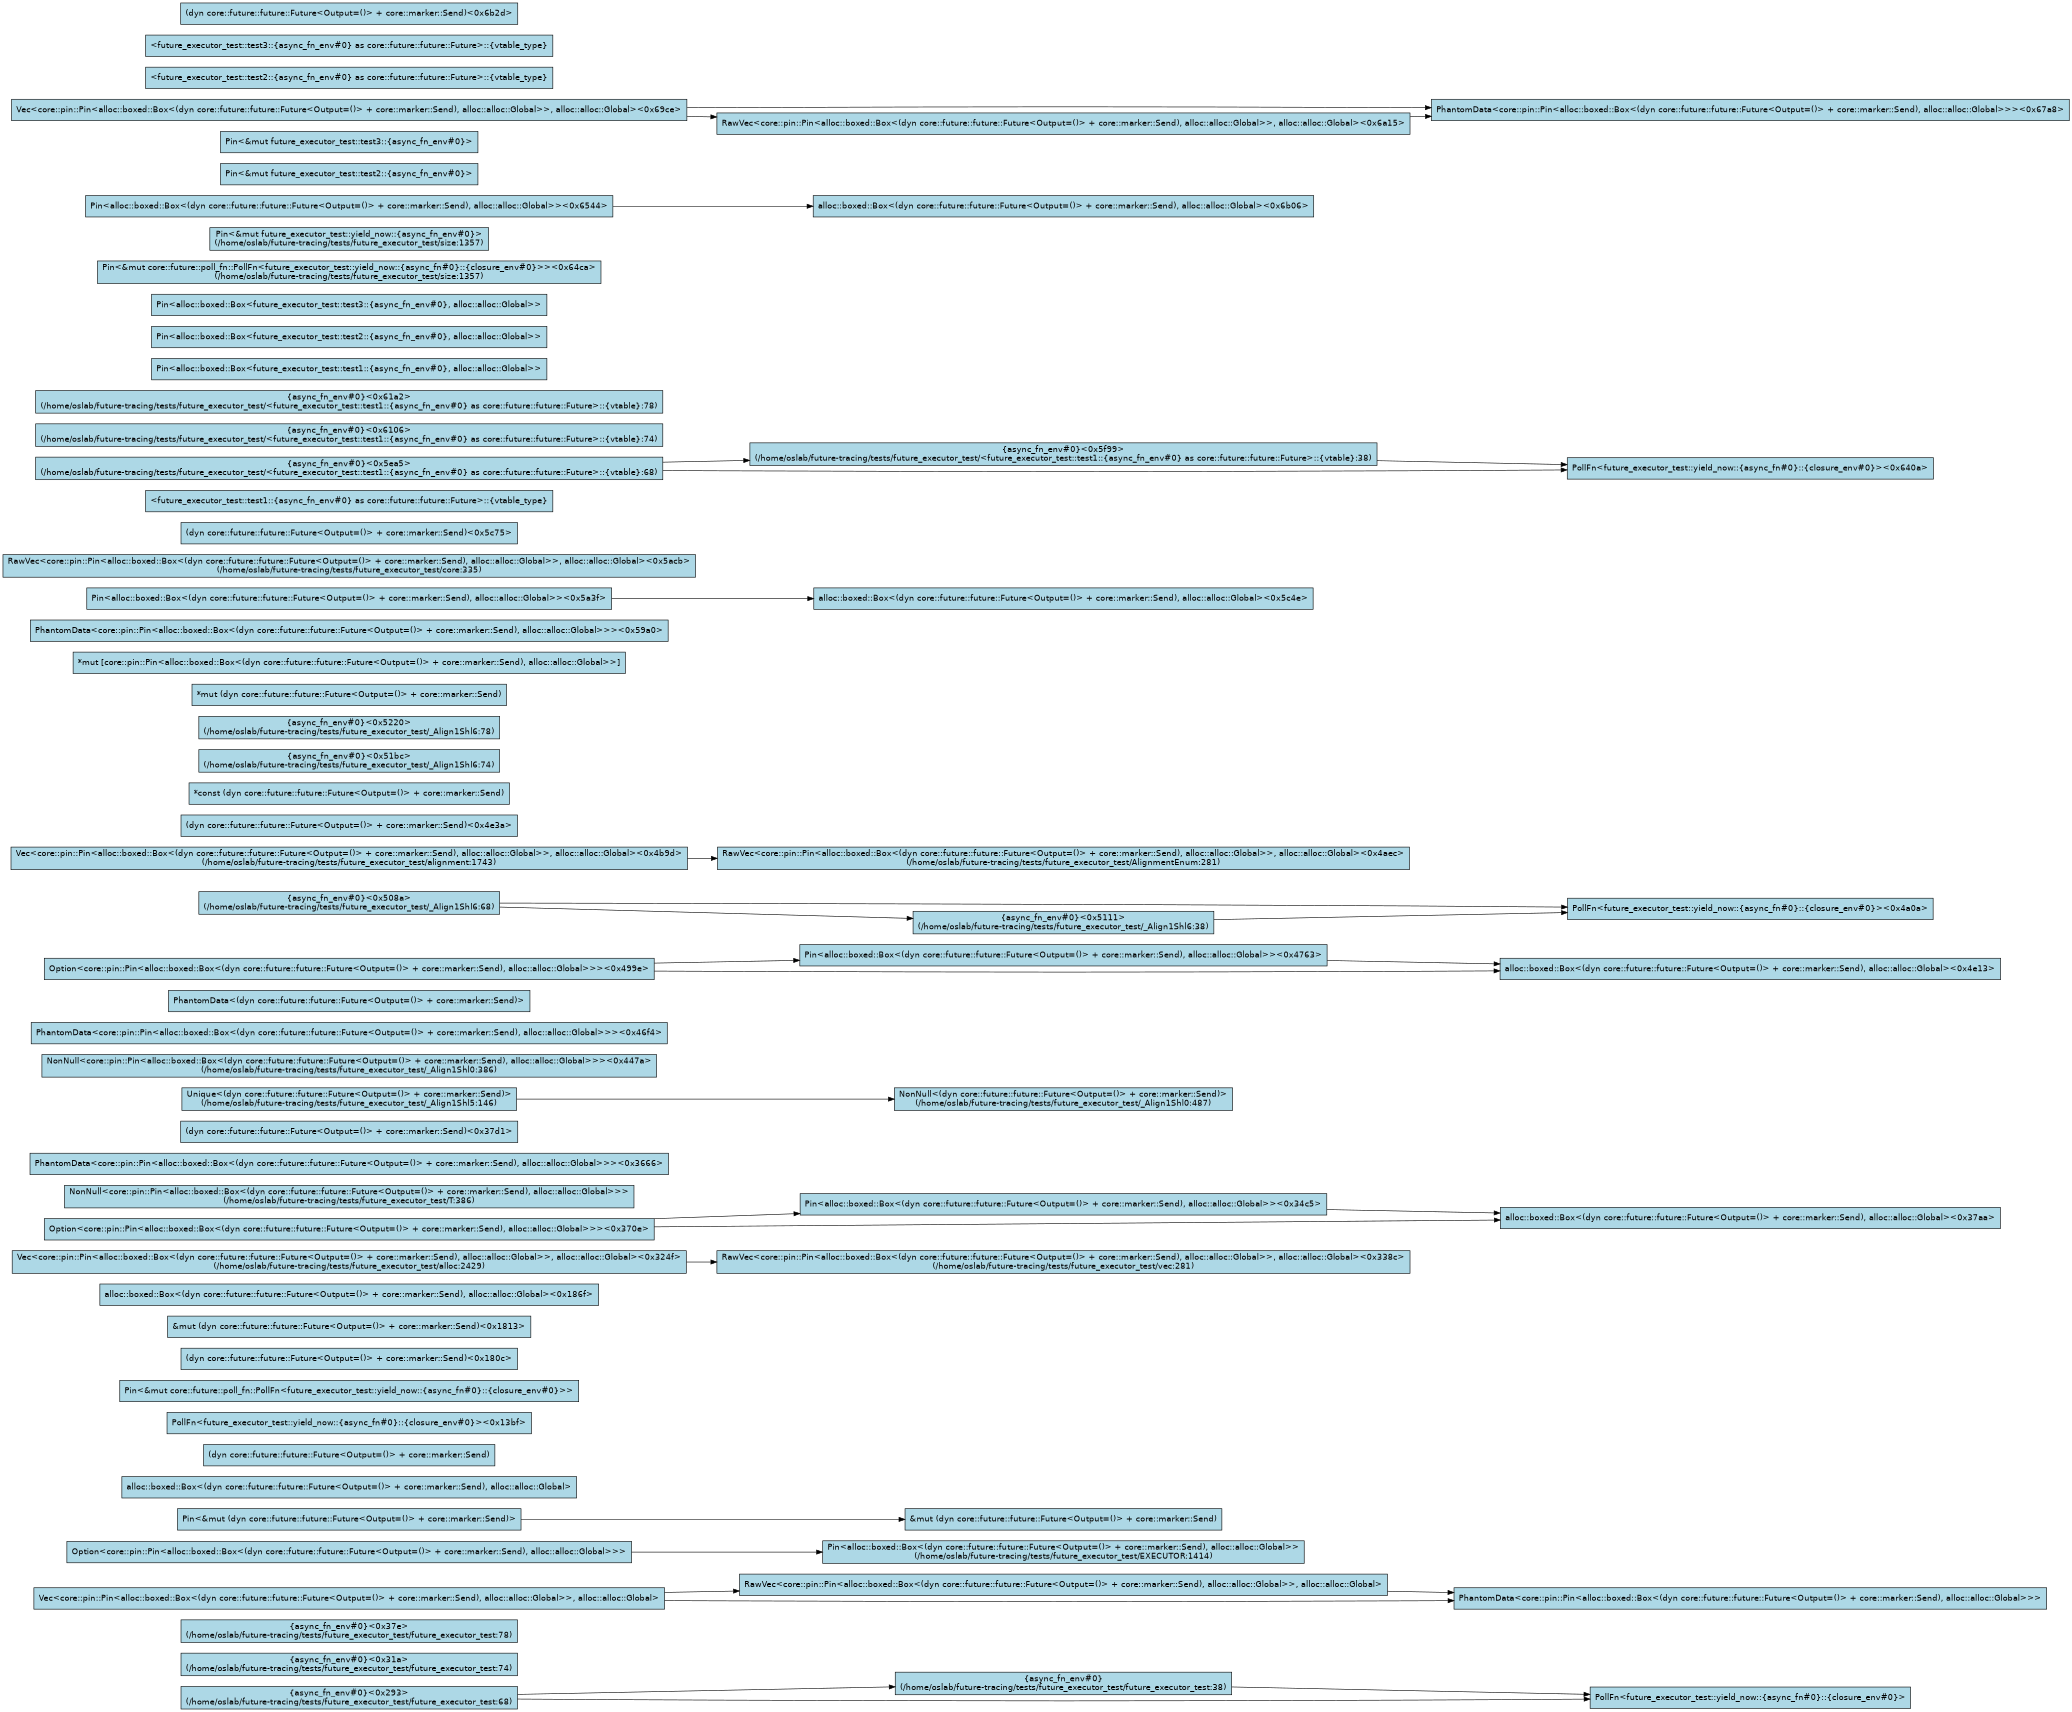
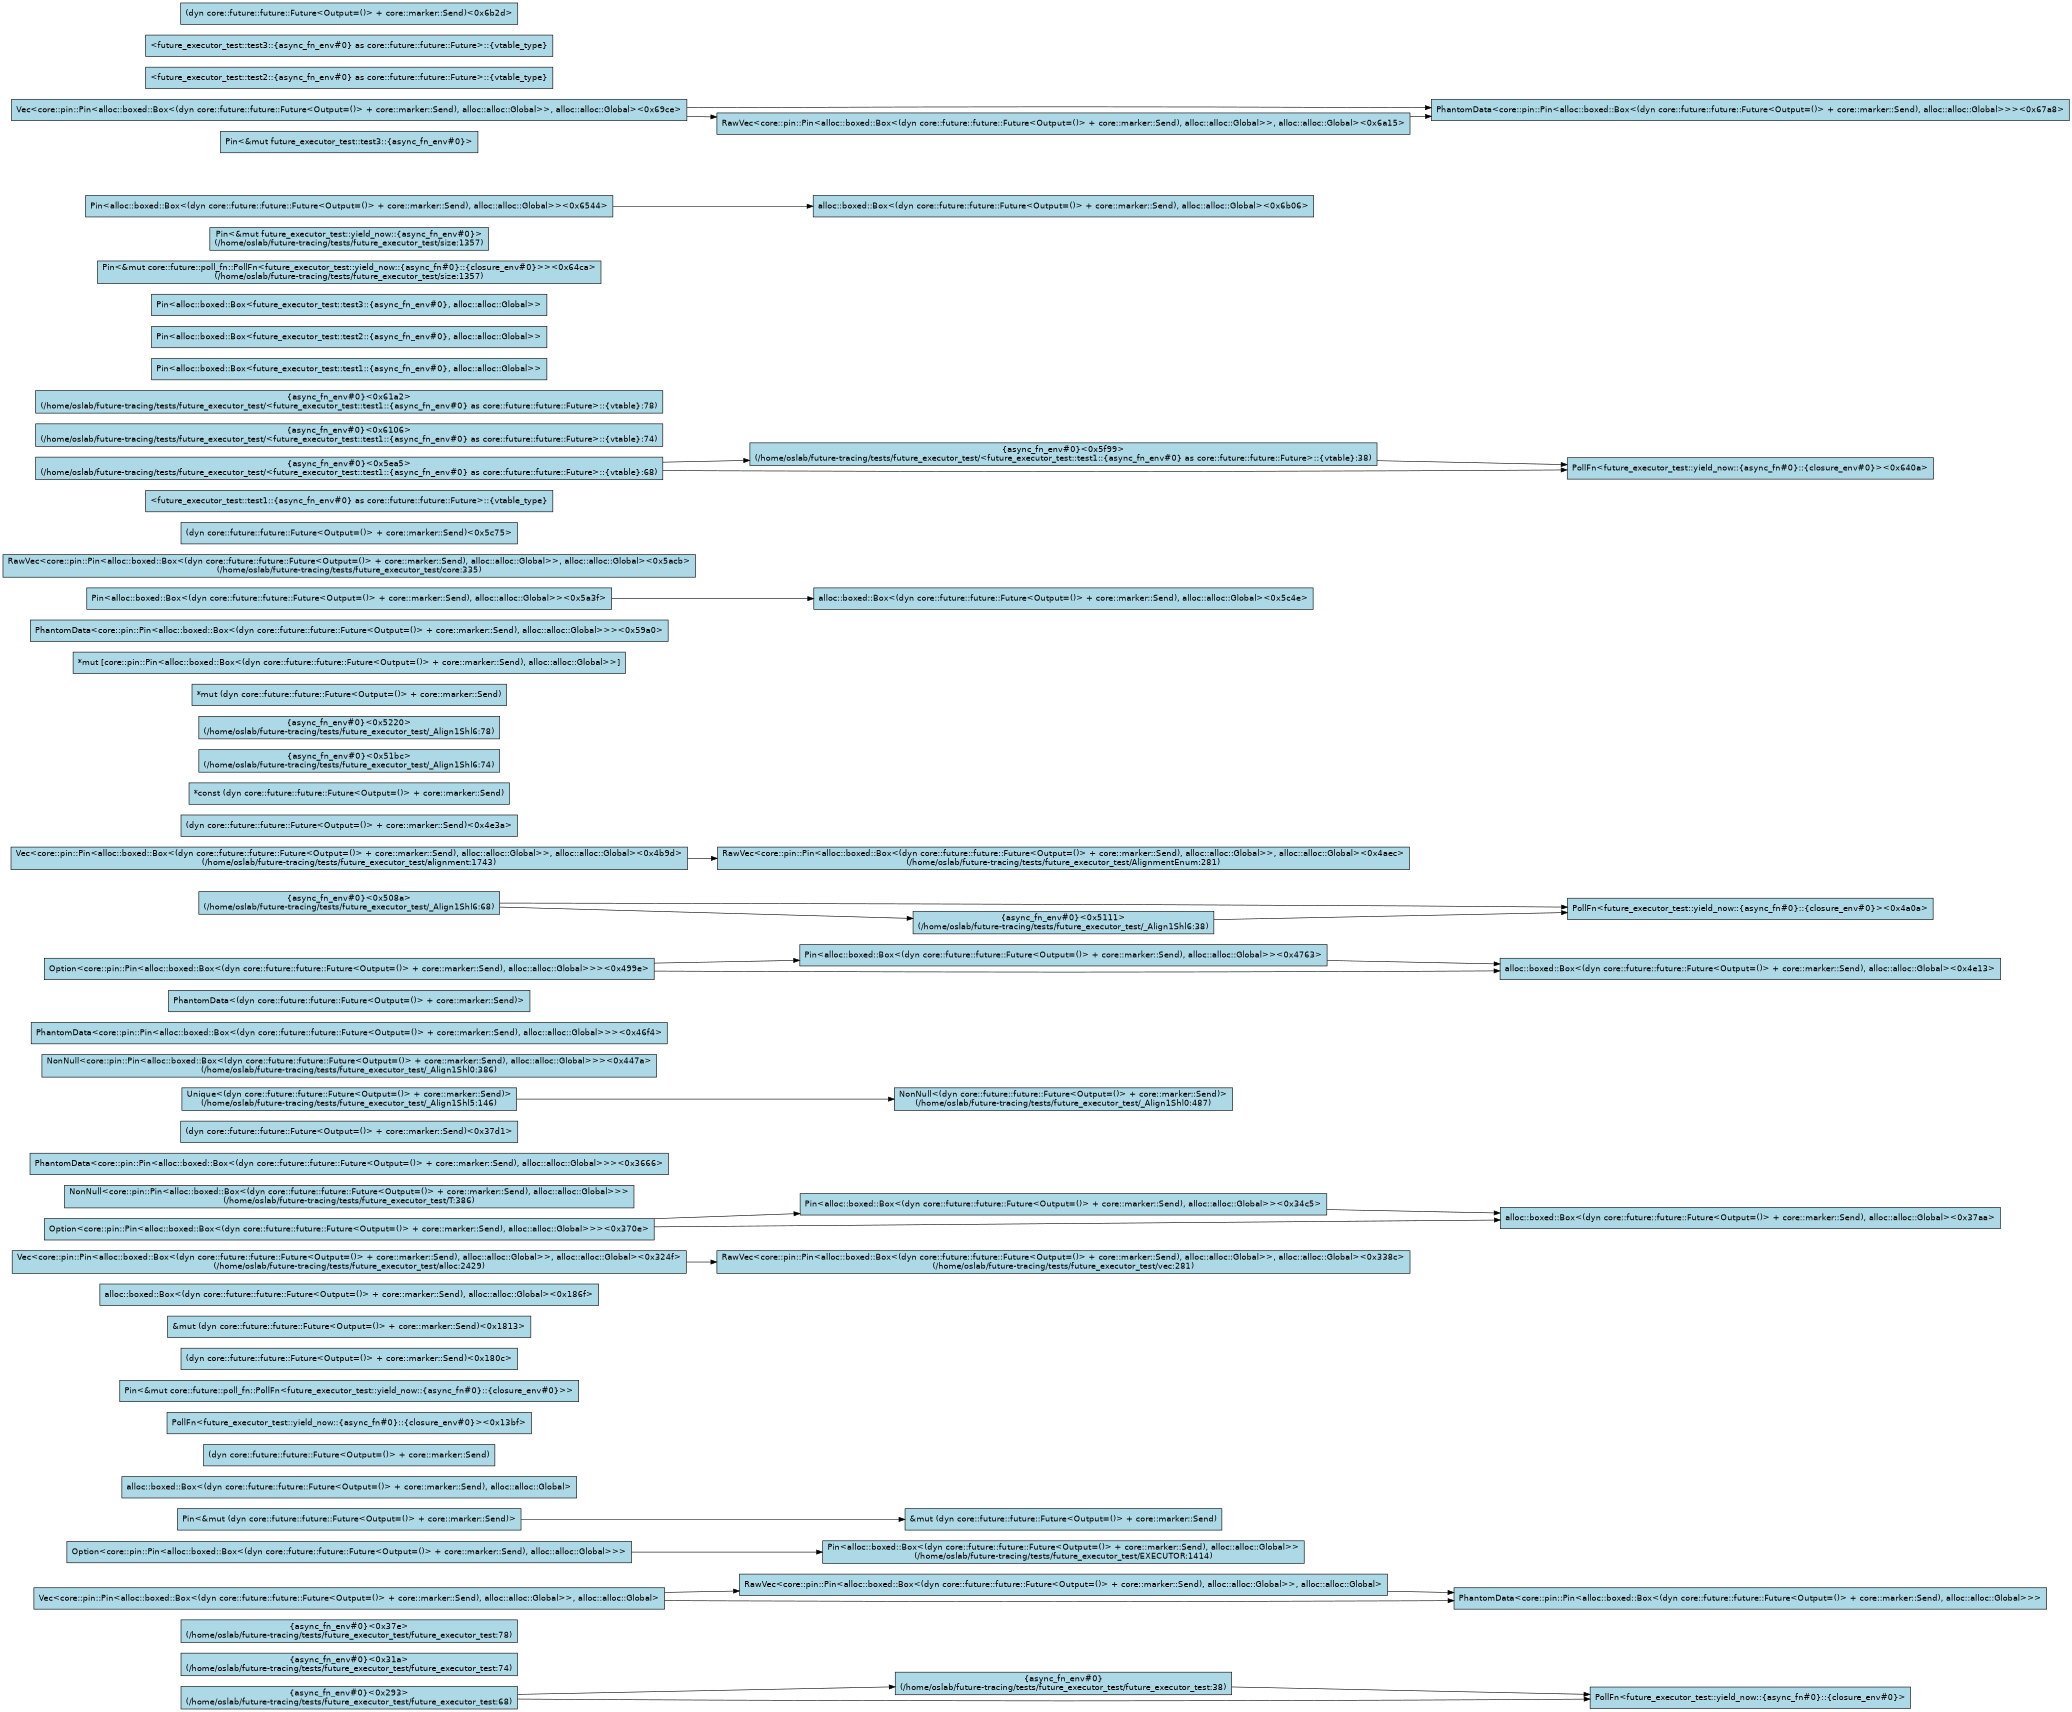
(349, 174) -> none
